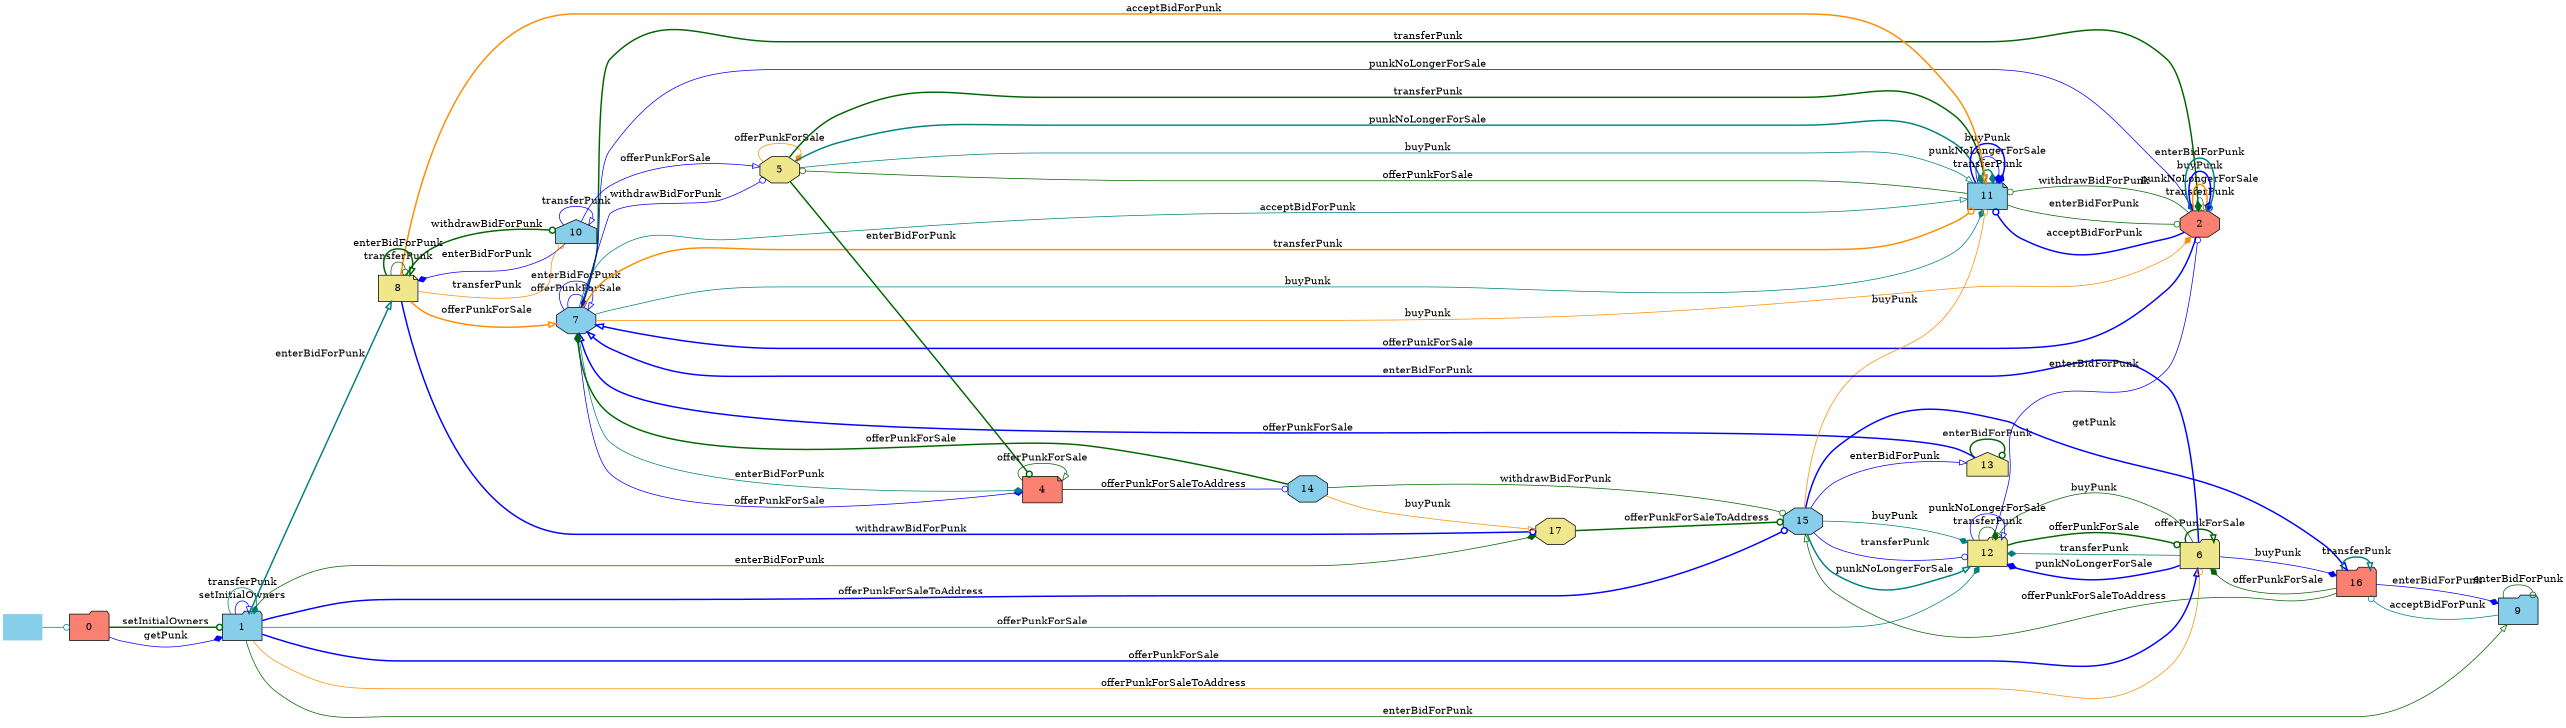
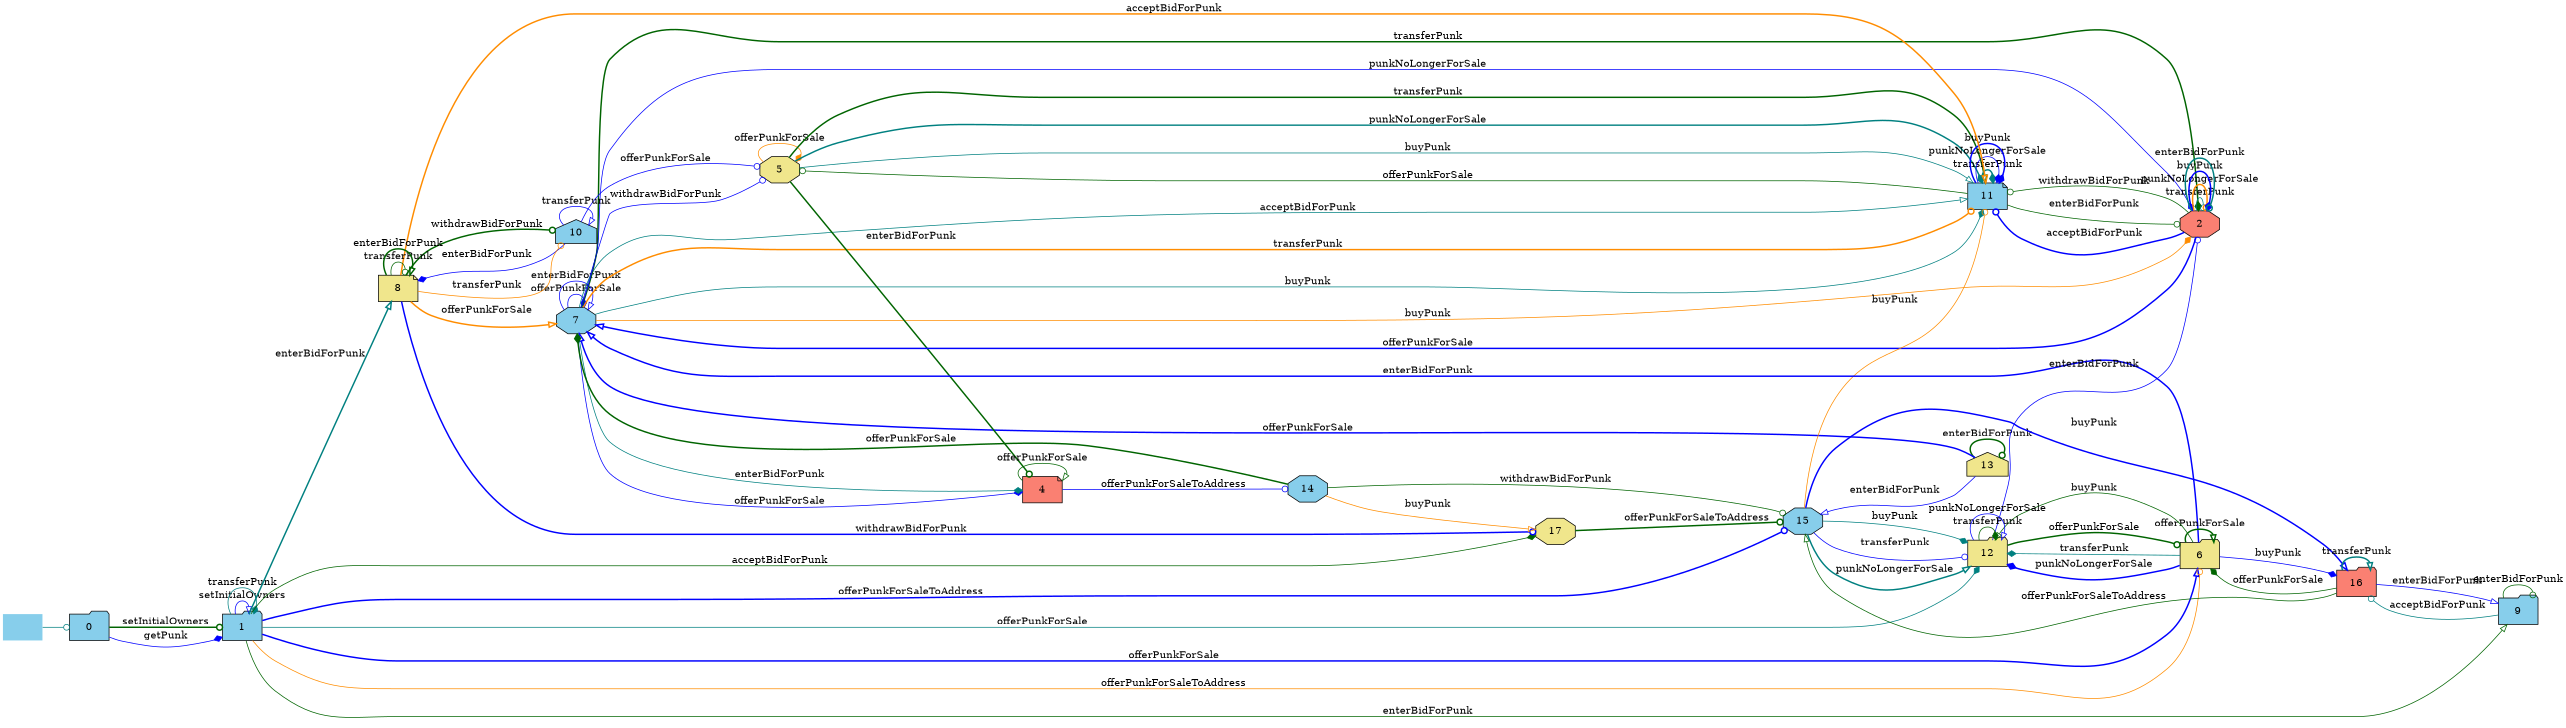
(657, 169) -> (657, 169)
(2094, 423) -> (2094, 423)
(1878, 467) -> (1906, 506)
(780, 560) -> (780, 560)
(2434, 590) -> (2434, 590)
(89, 627) -> (89, 627)
